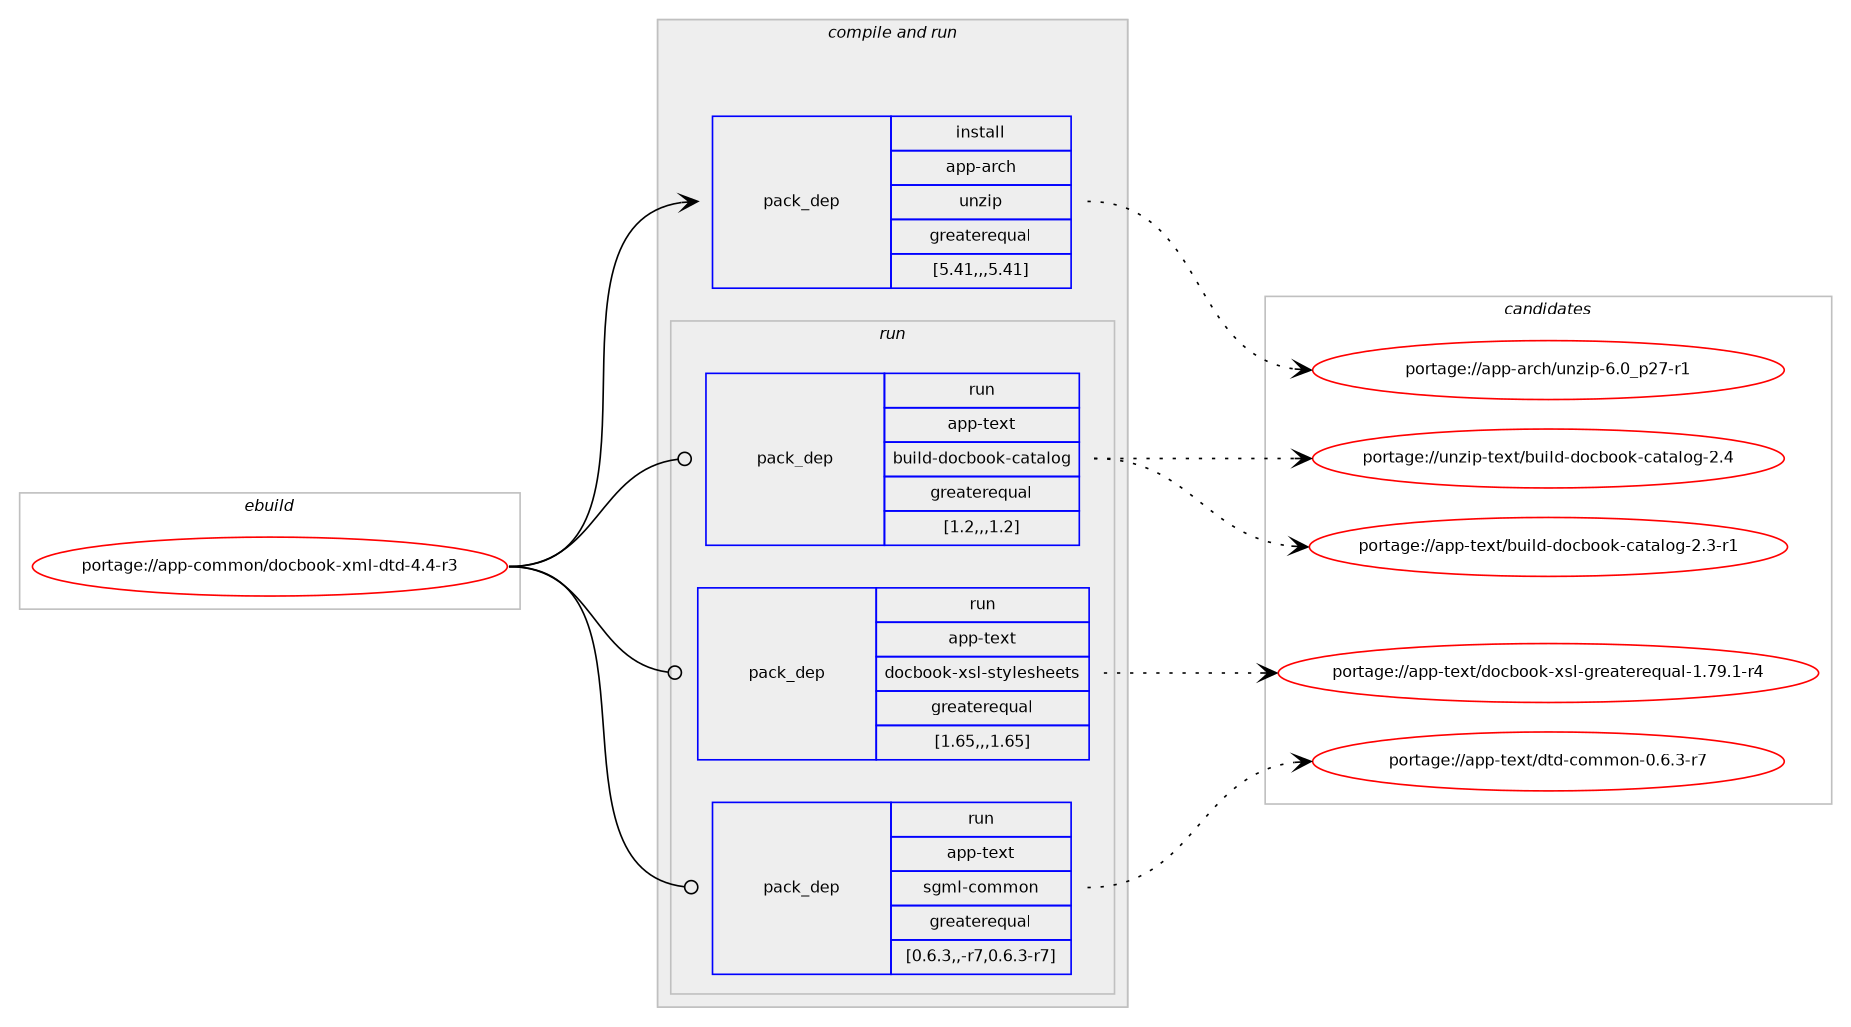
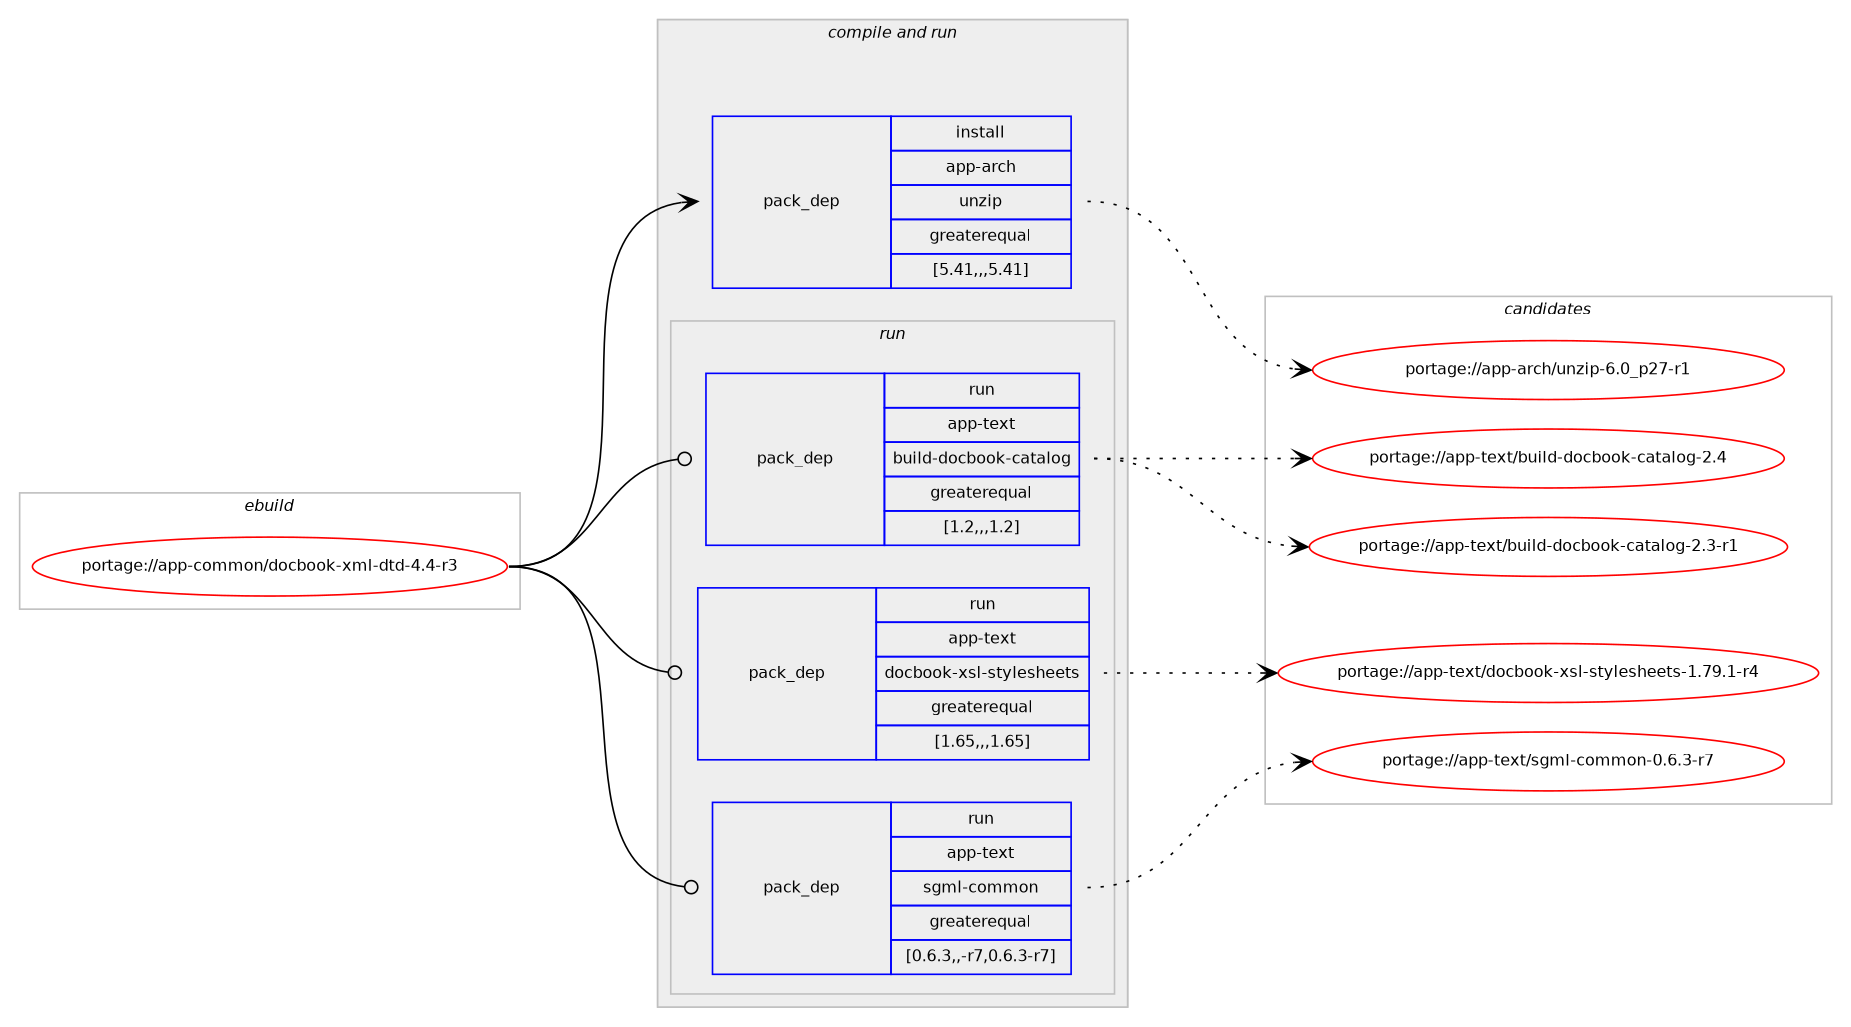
(1548, 459) -> (1548, 459)
(1548, 673) -> (1548, 673)
(1548, 761) -> (1548, 761)
